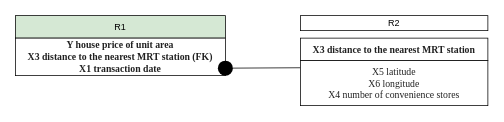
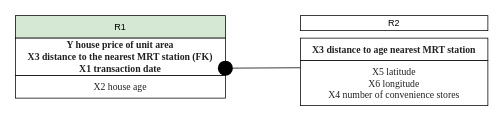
(394, 49) -> (394, 49)
none -> (120, 87)
